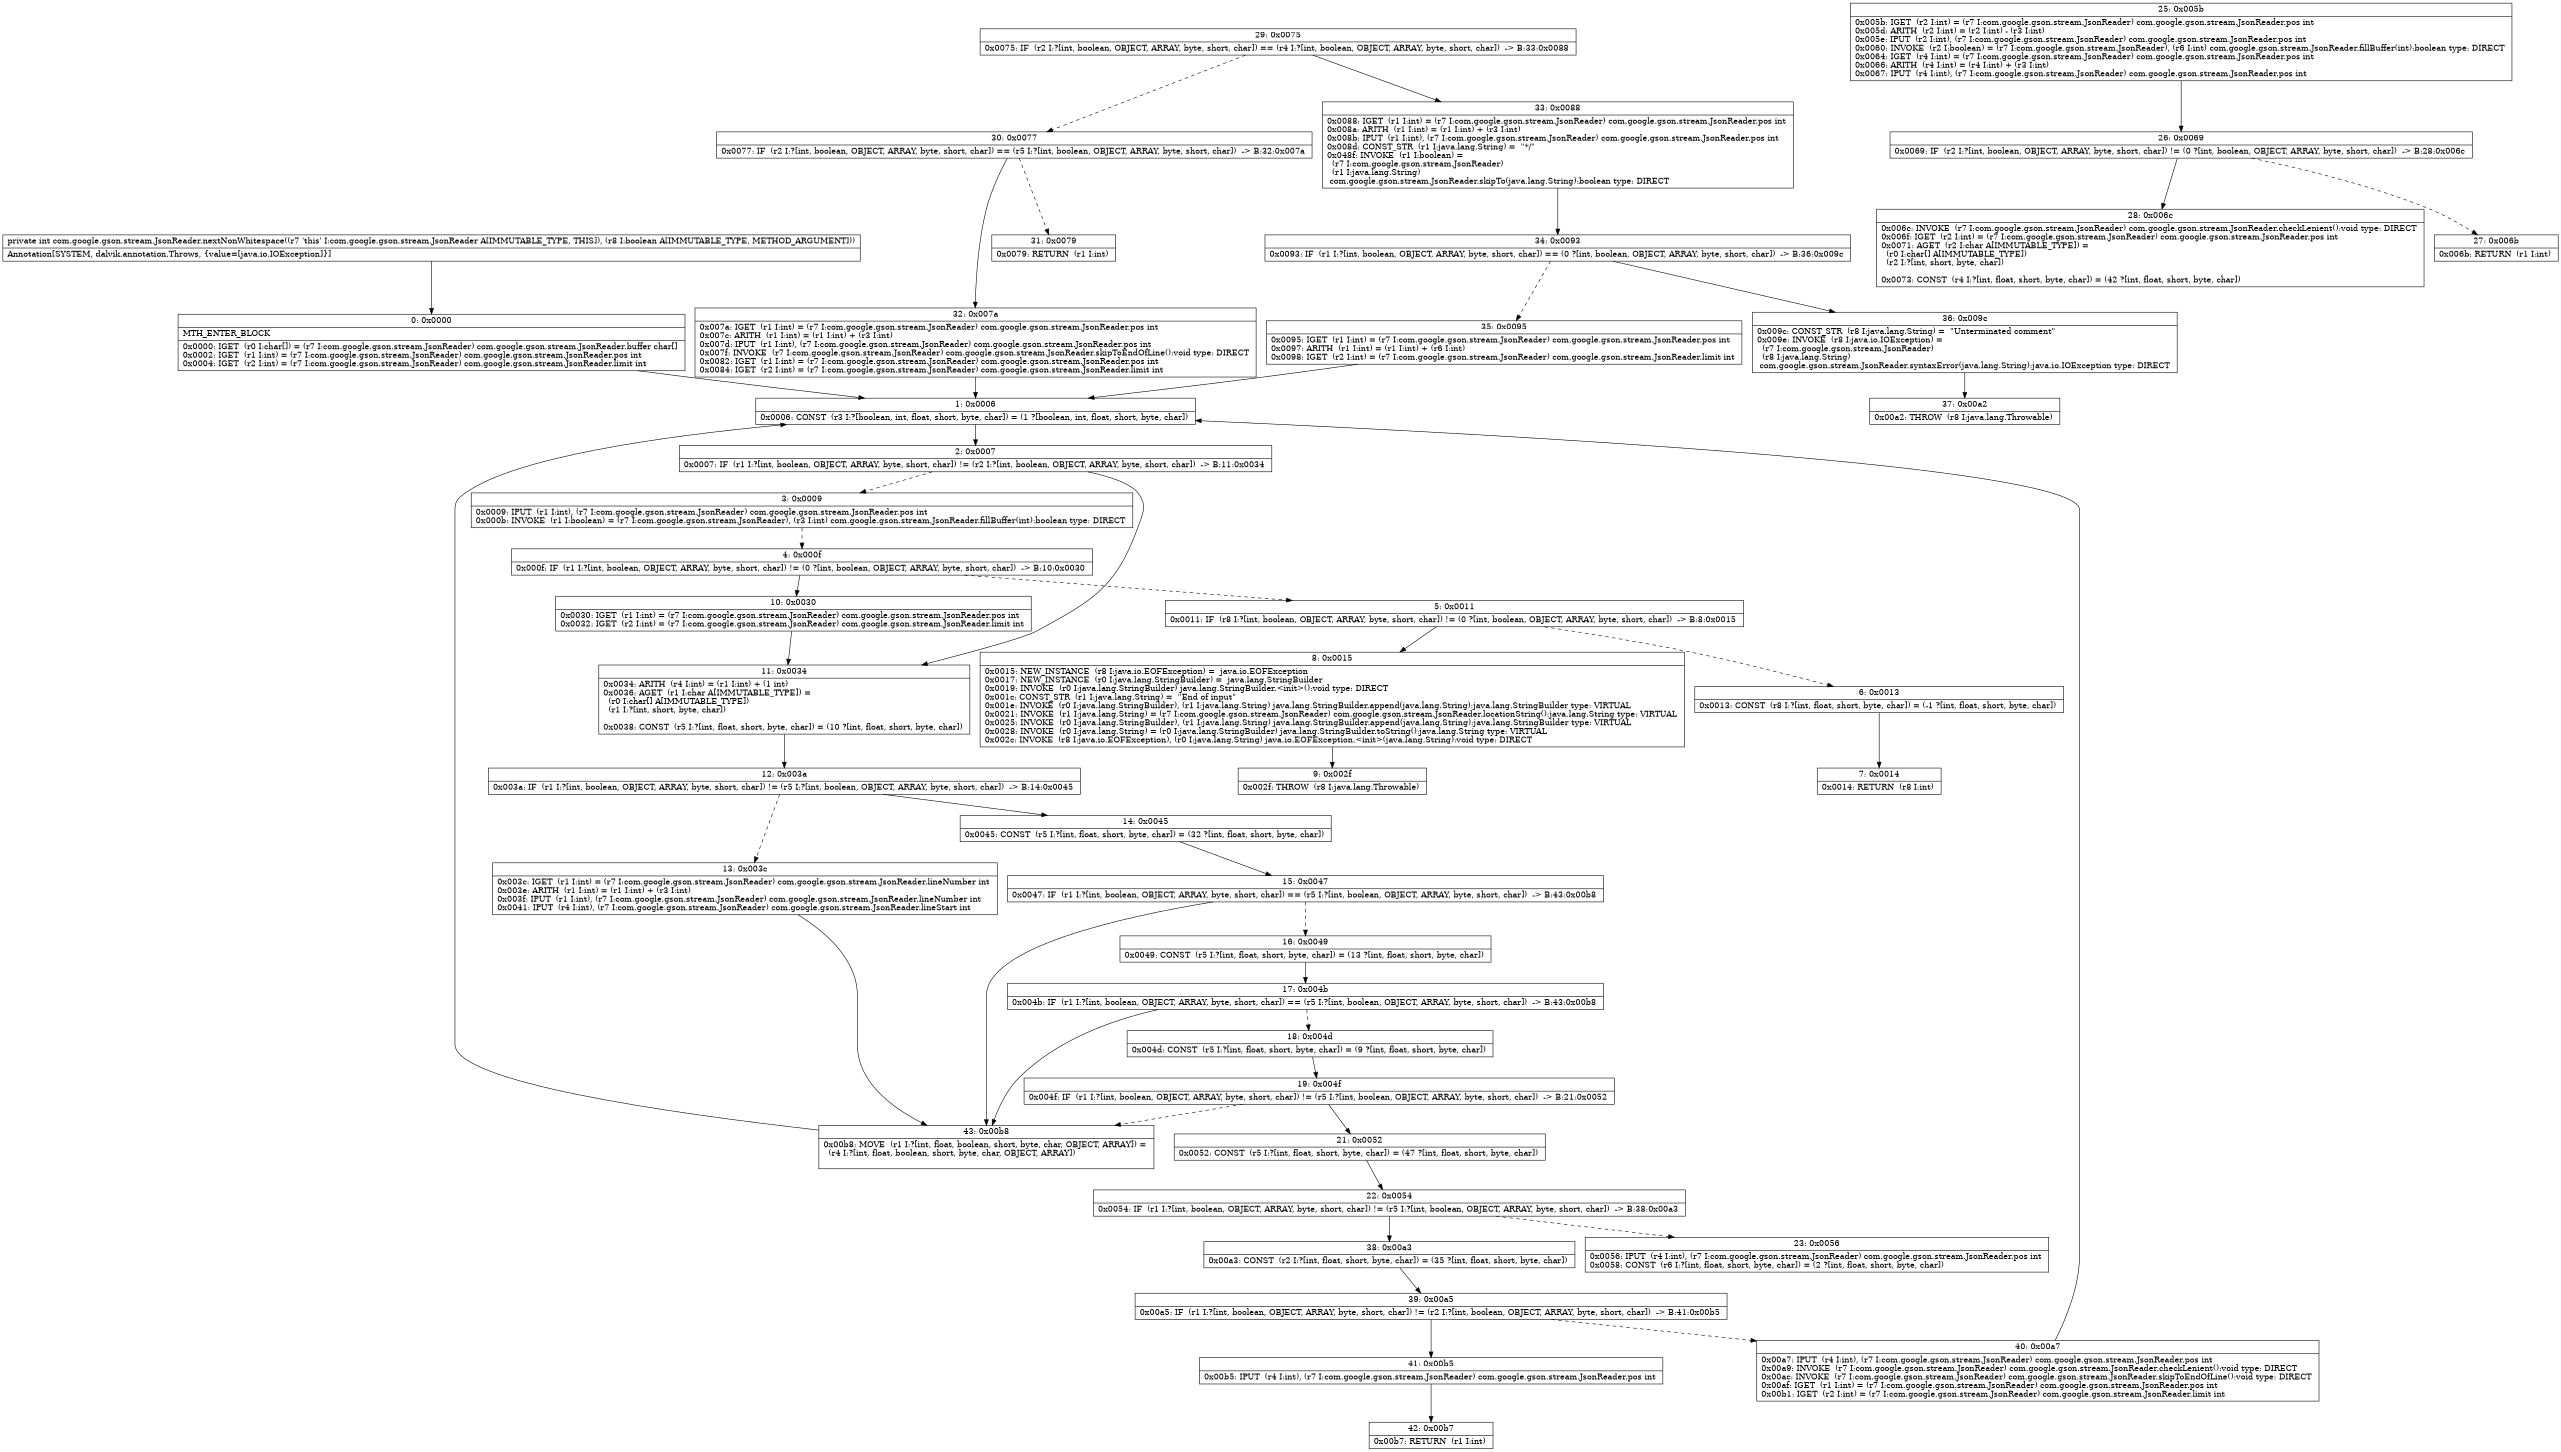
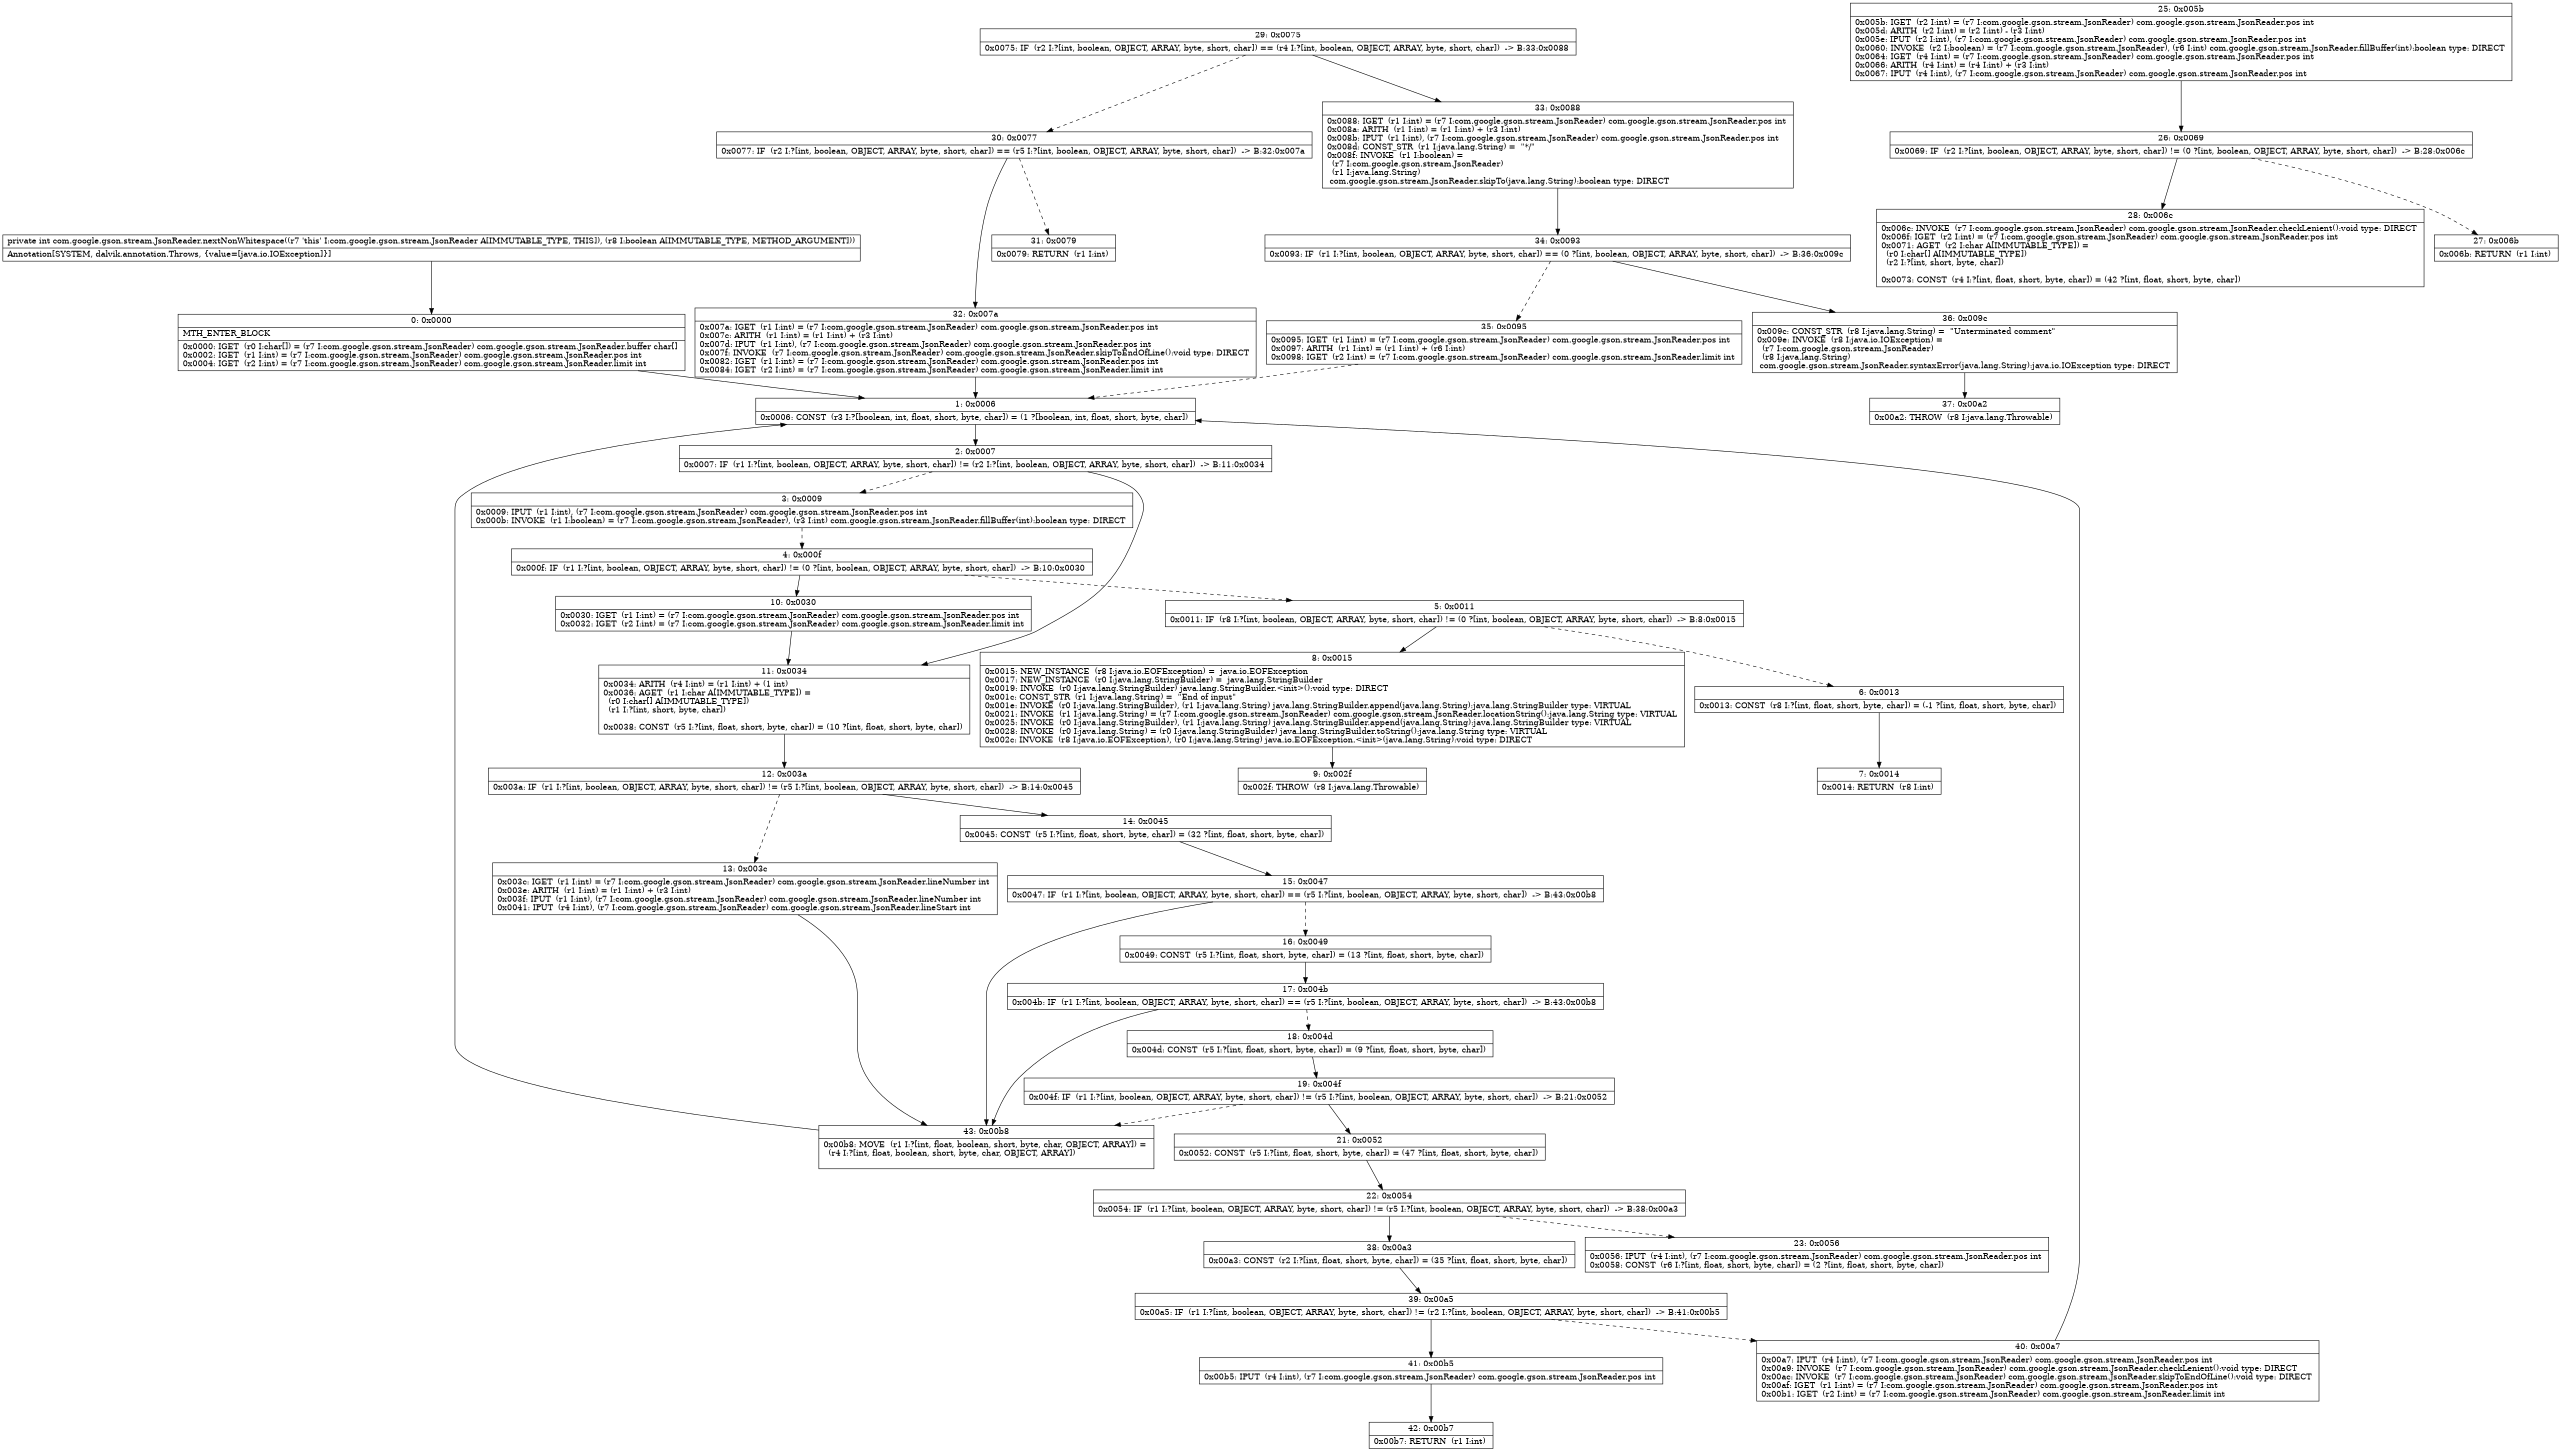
(1397, 156) -> (1397, 156)
(1226, 382) -> (1226, 382)
